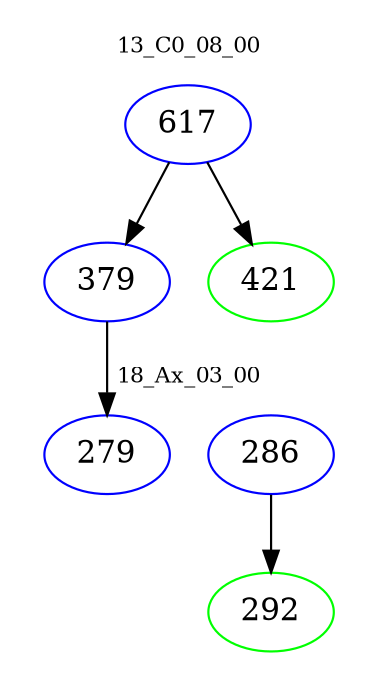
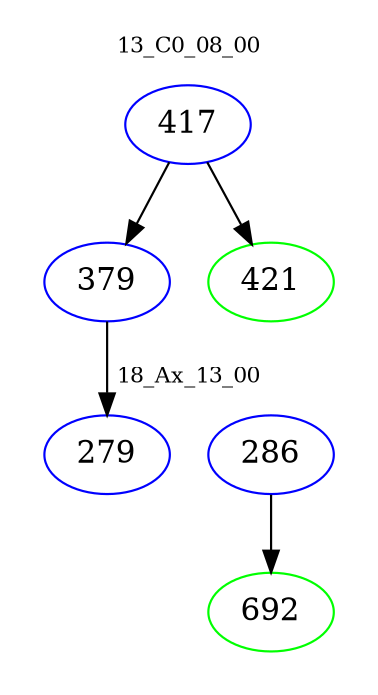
(188, 125) -> (188, 125)
(189, 377) -> (189, 377)
(271, 612) -> (271, 612)
